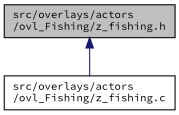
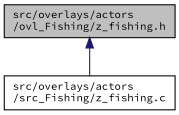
(90, 93) -> (90, 93)
